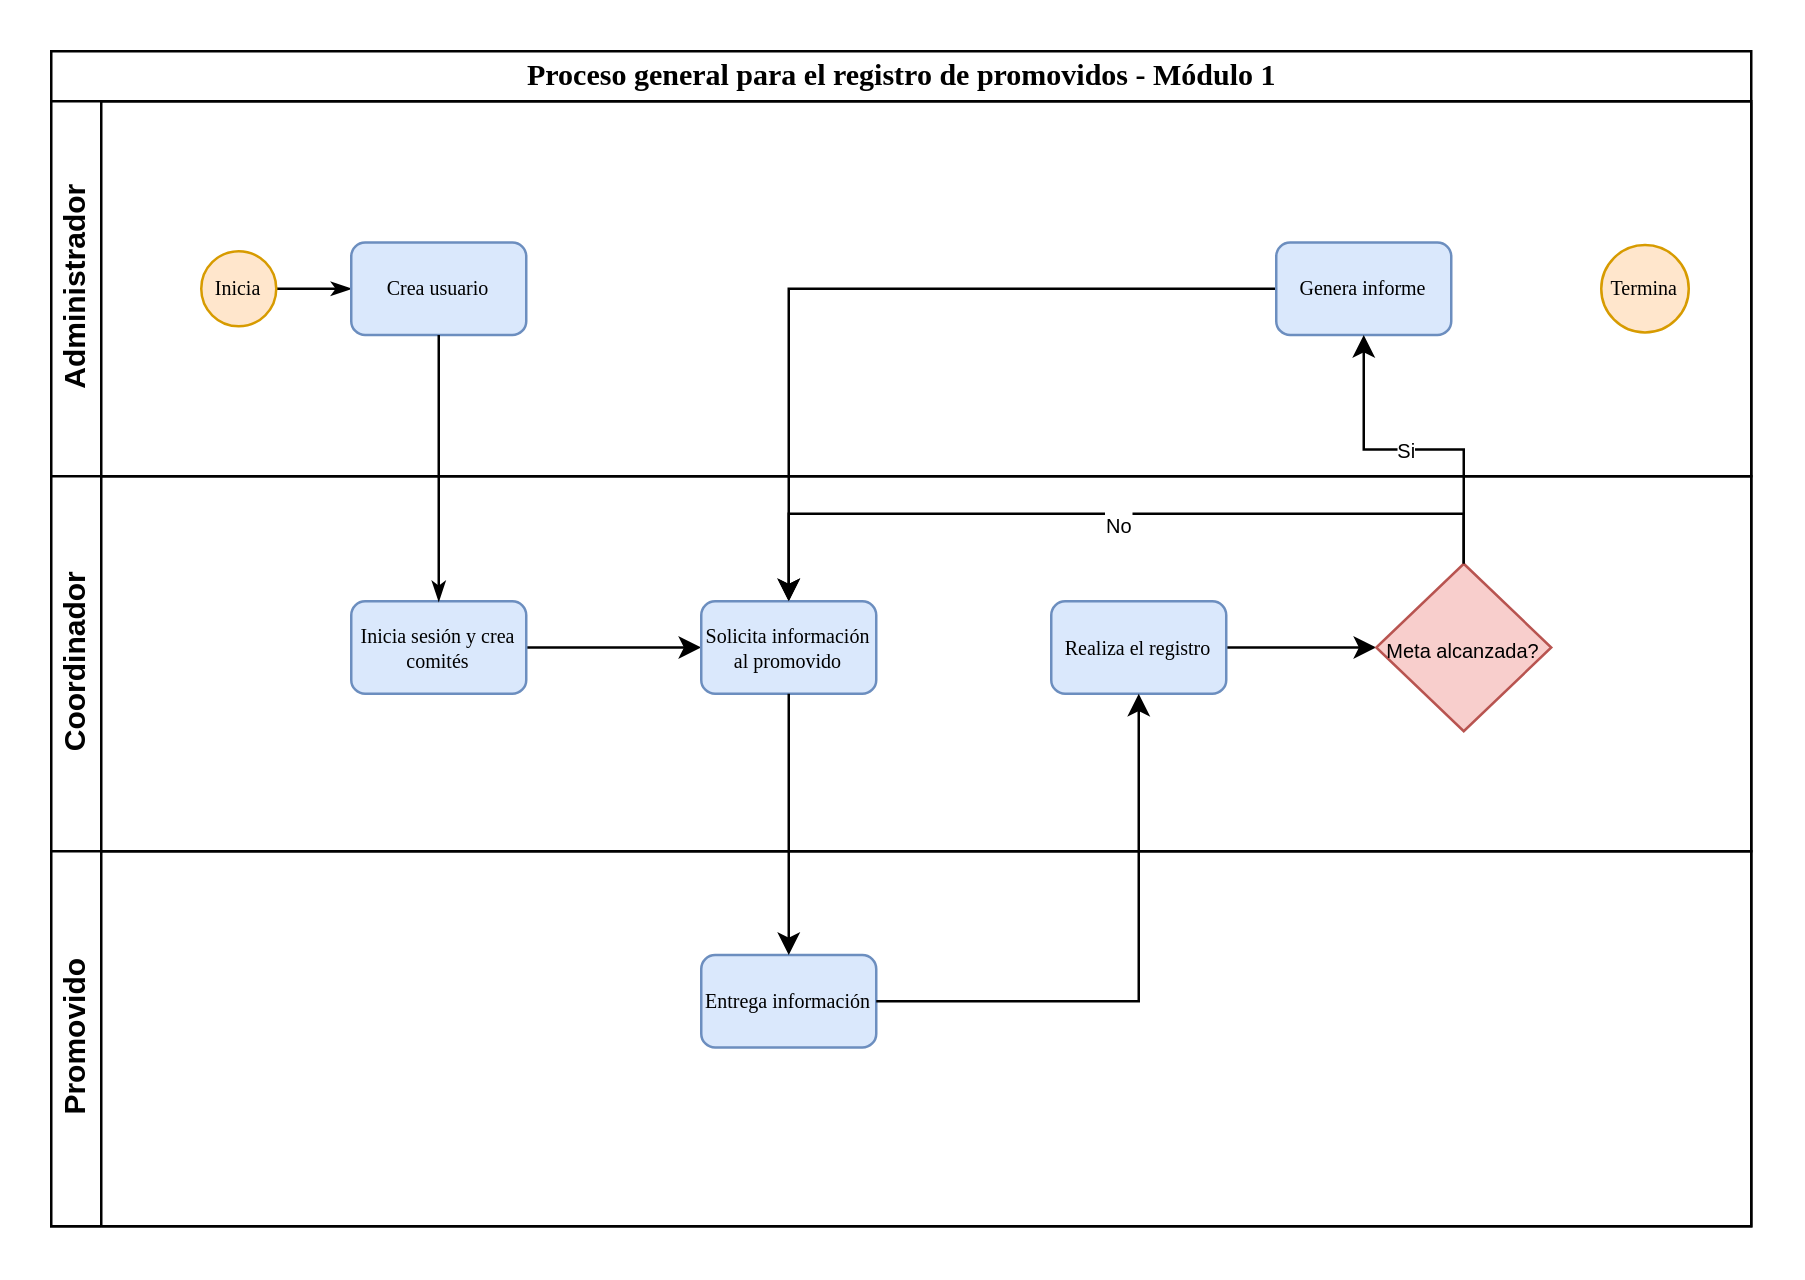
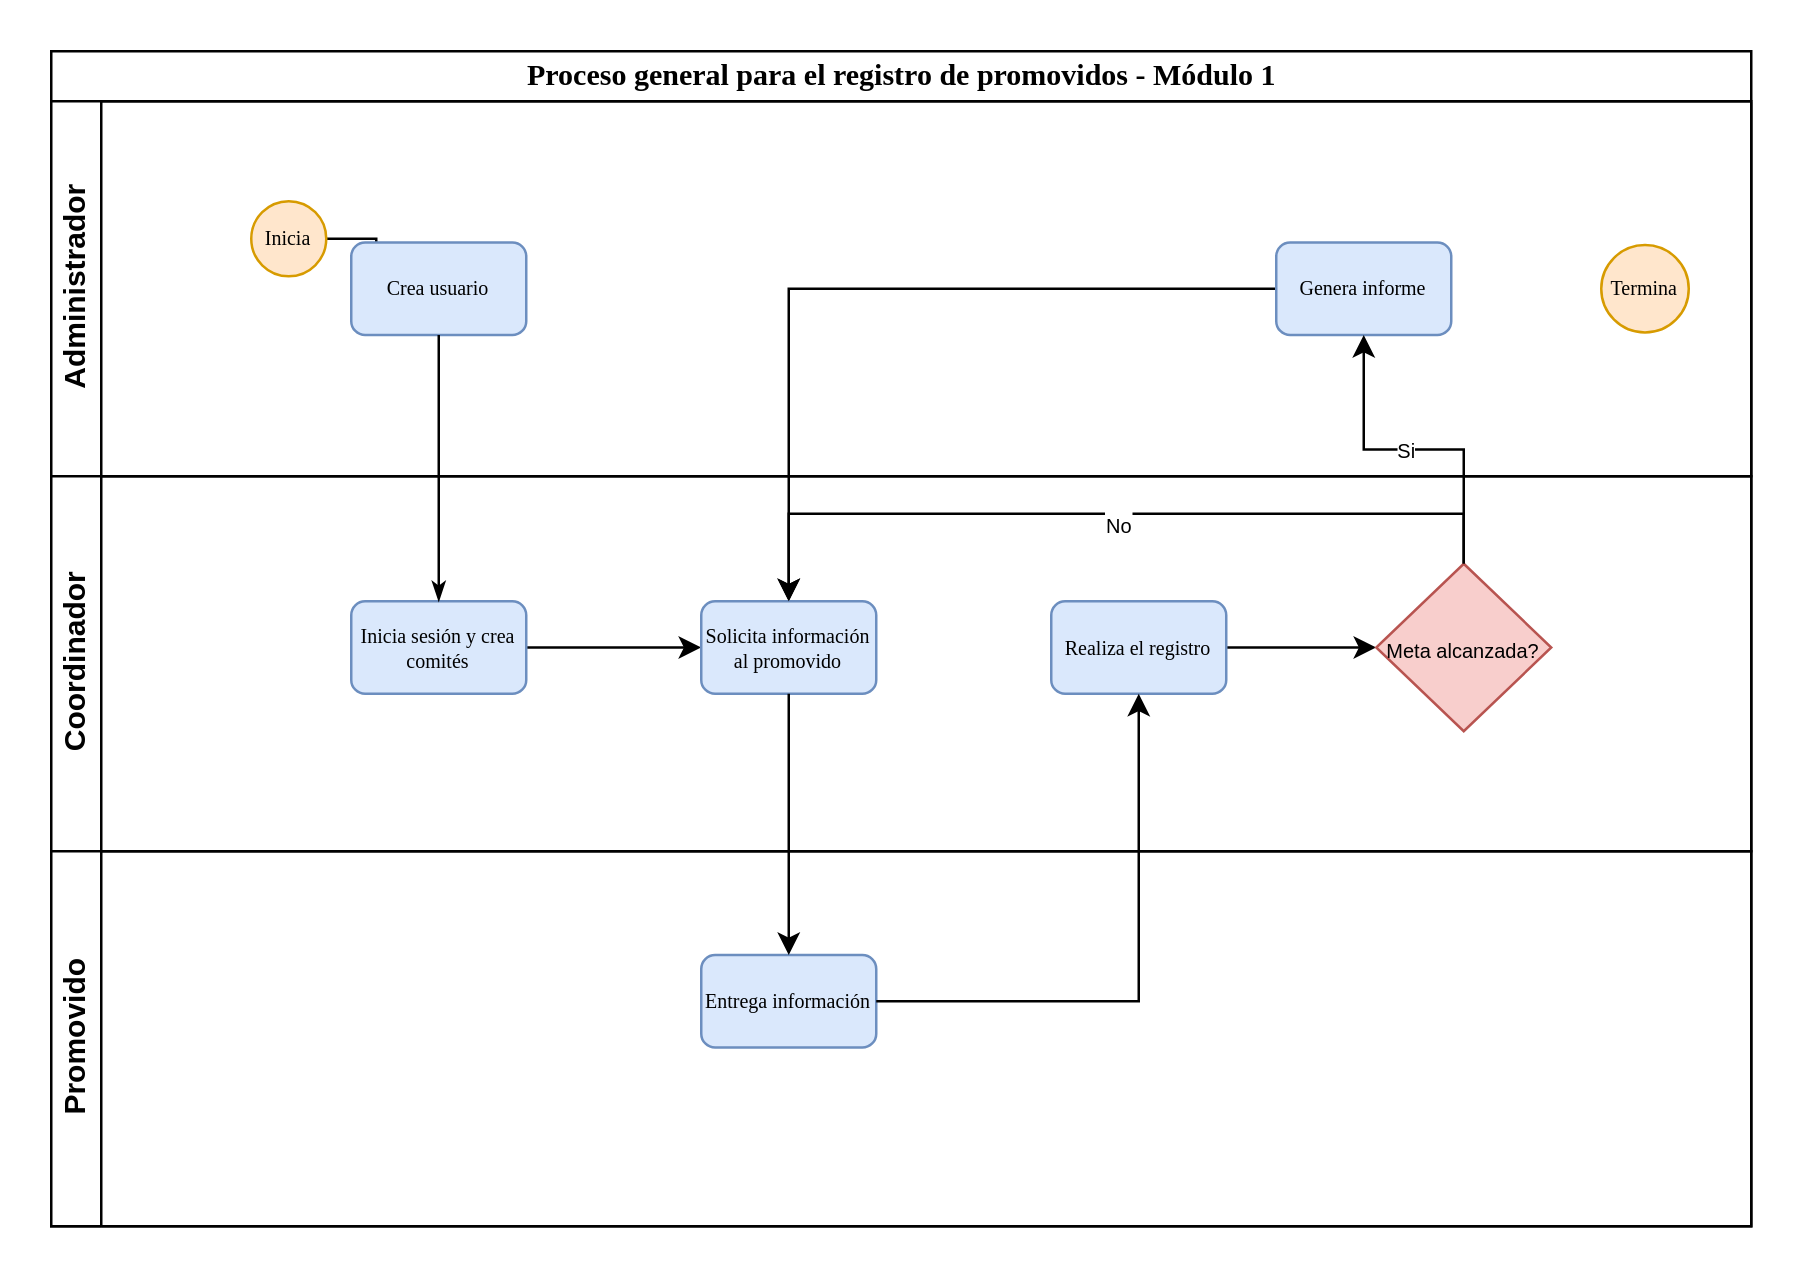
(239, 289) -> (289, 239)
